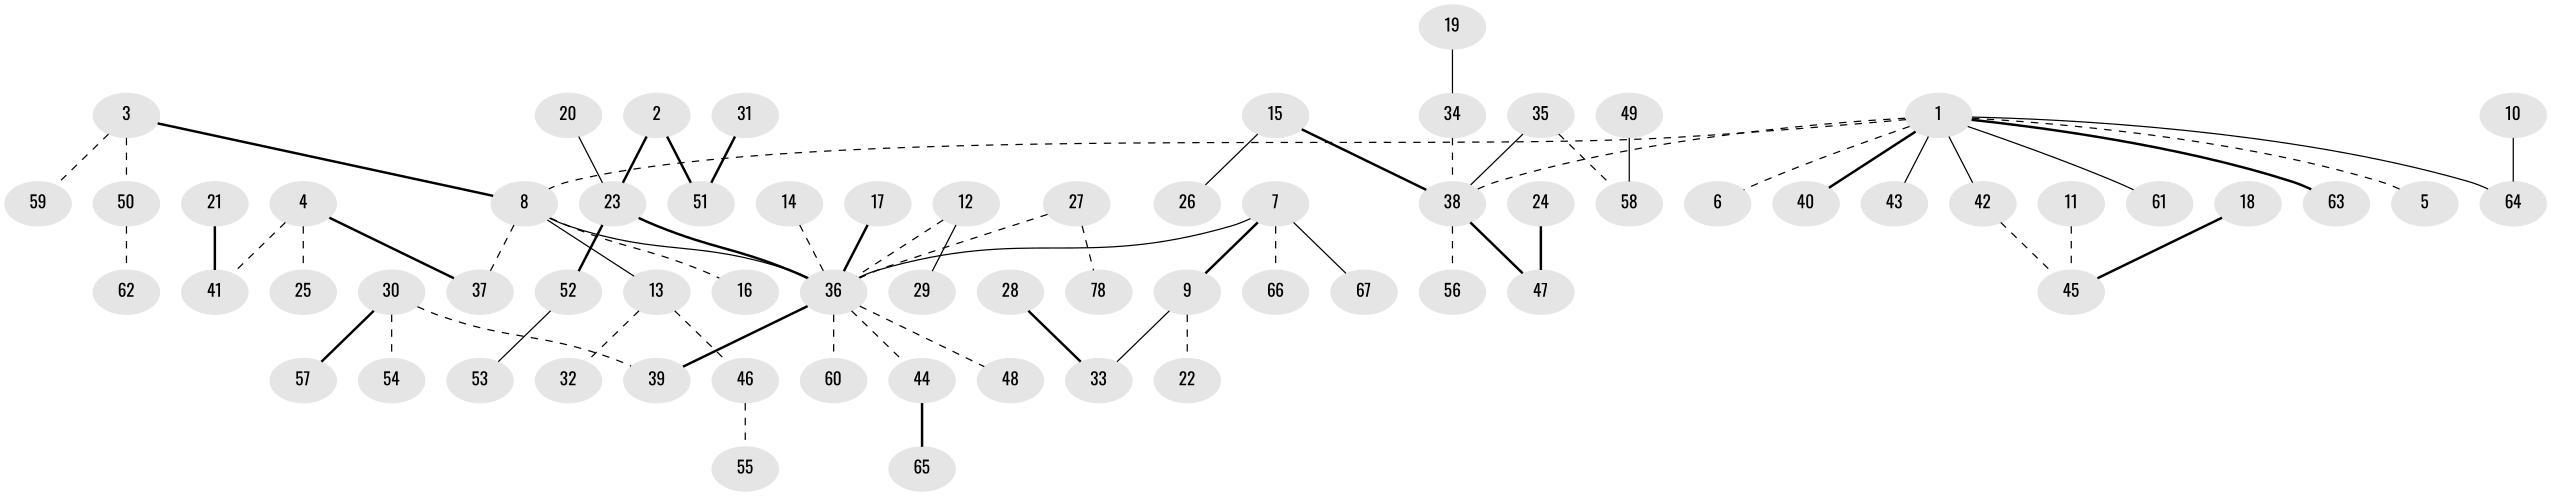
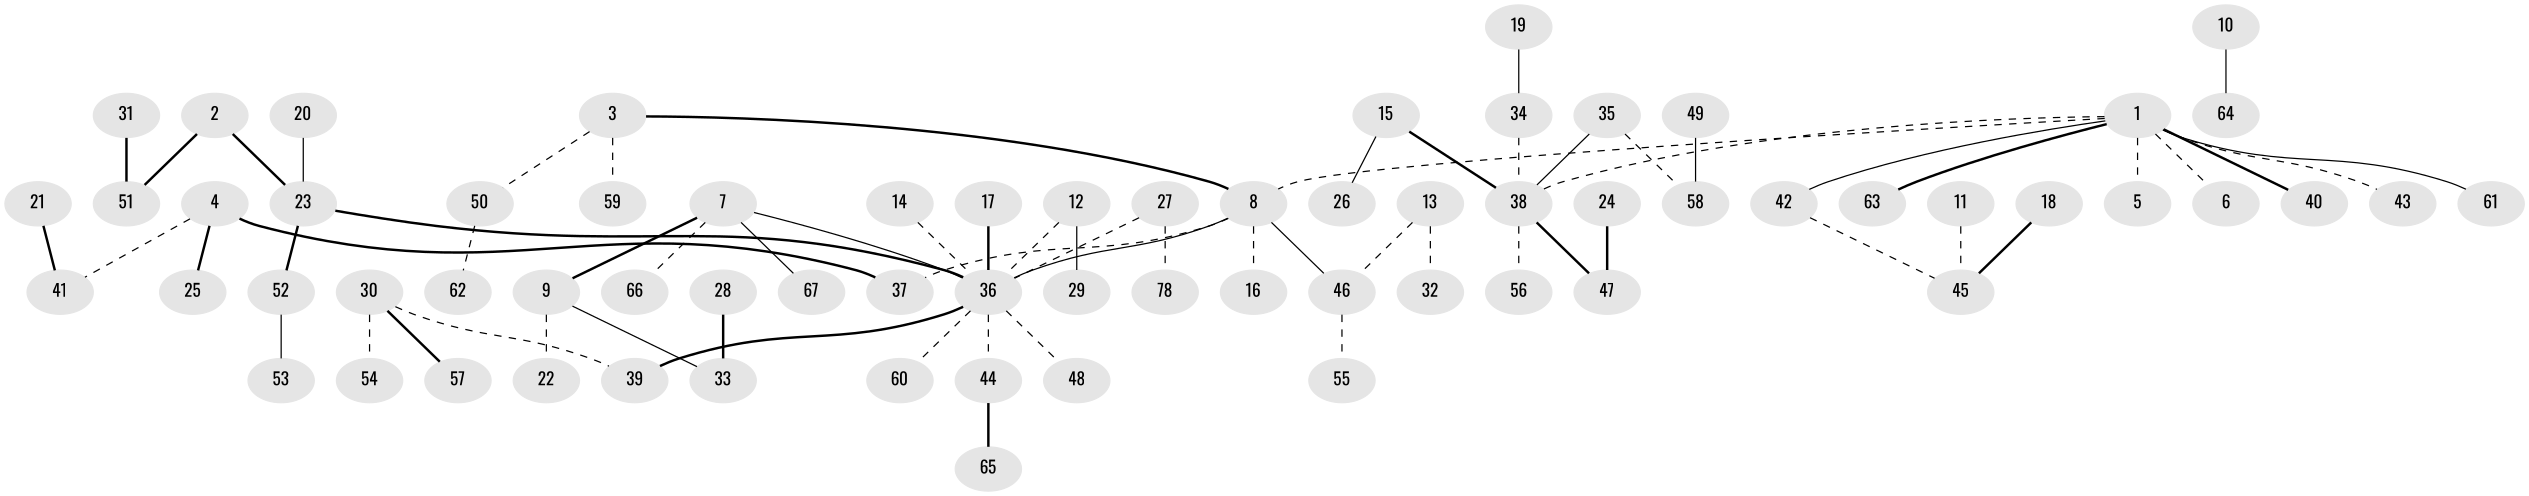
(2233, 136) -> none
(1917, 160) -> (2308, 167)
(584, 244) -> (1298, 248)
(303, 248) -> (204, 248)
